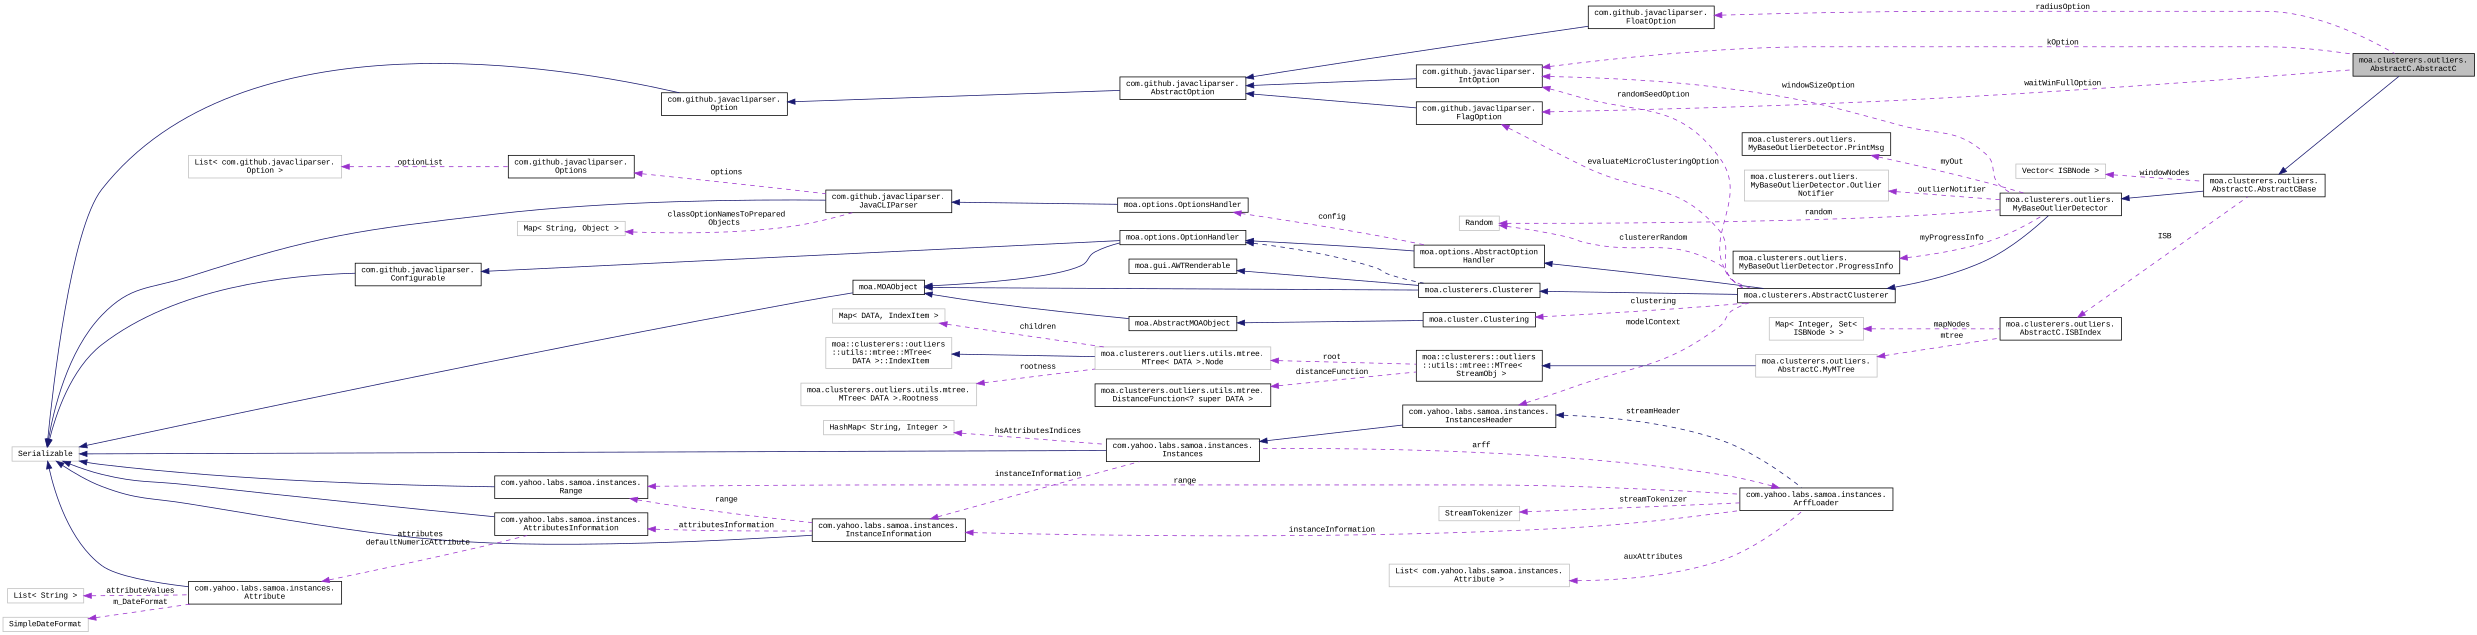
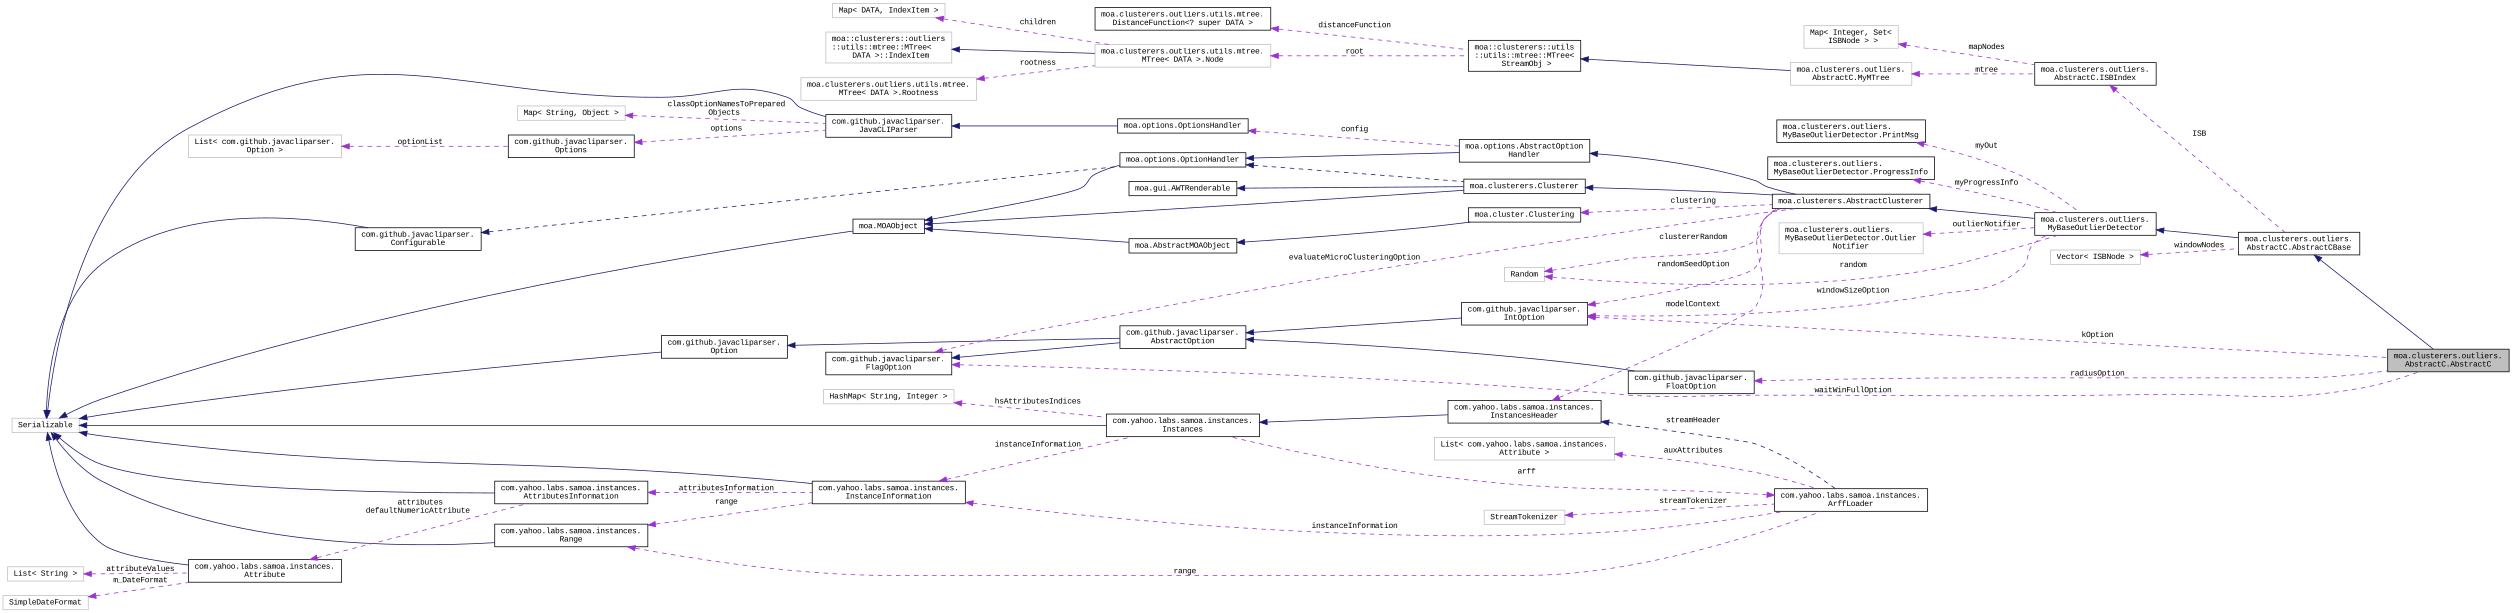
(1335, 101) -> (1040, 350)
(804, 256) -> (804, 199)
(1479, 366) -> (1525, 56)
